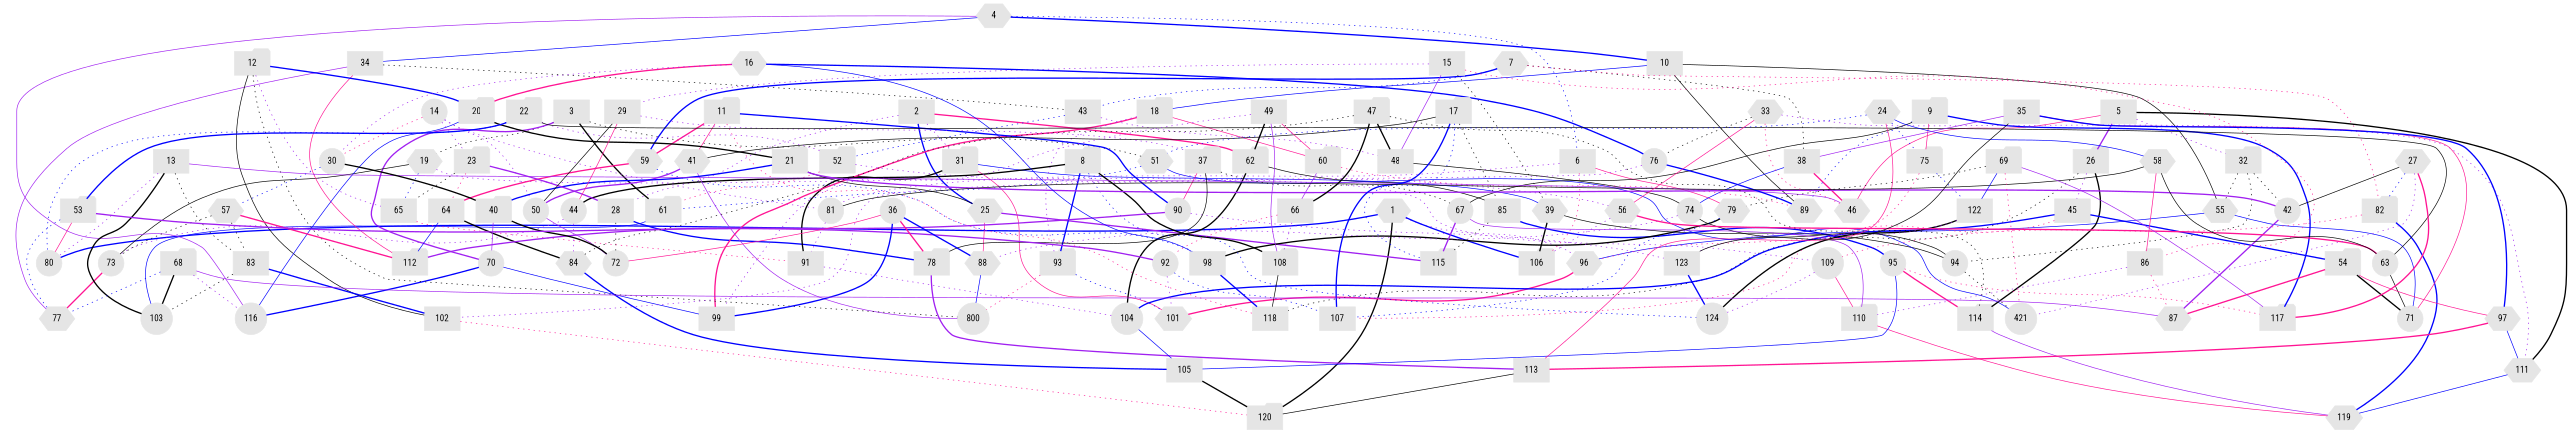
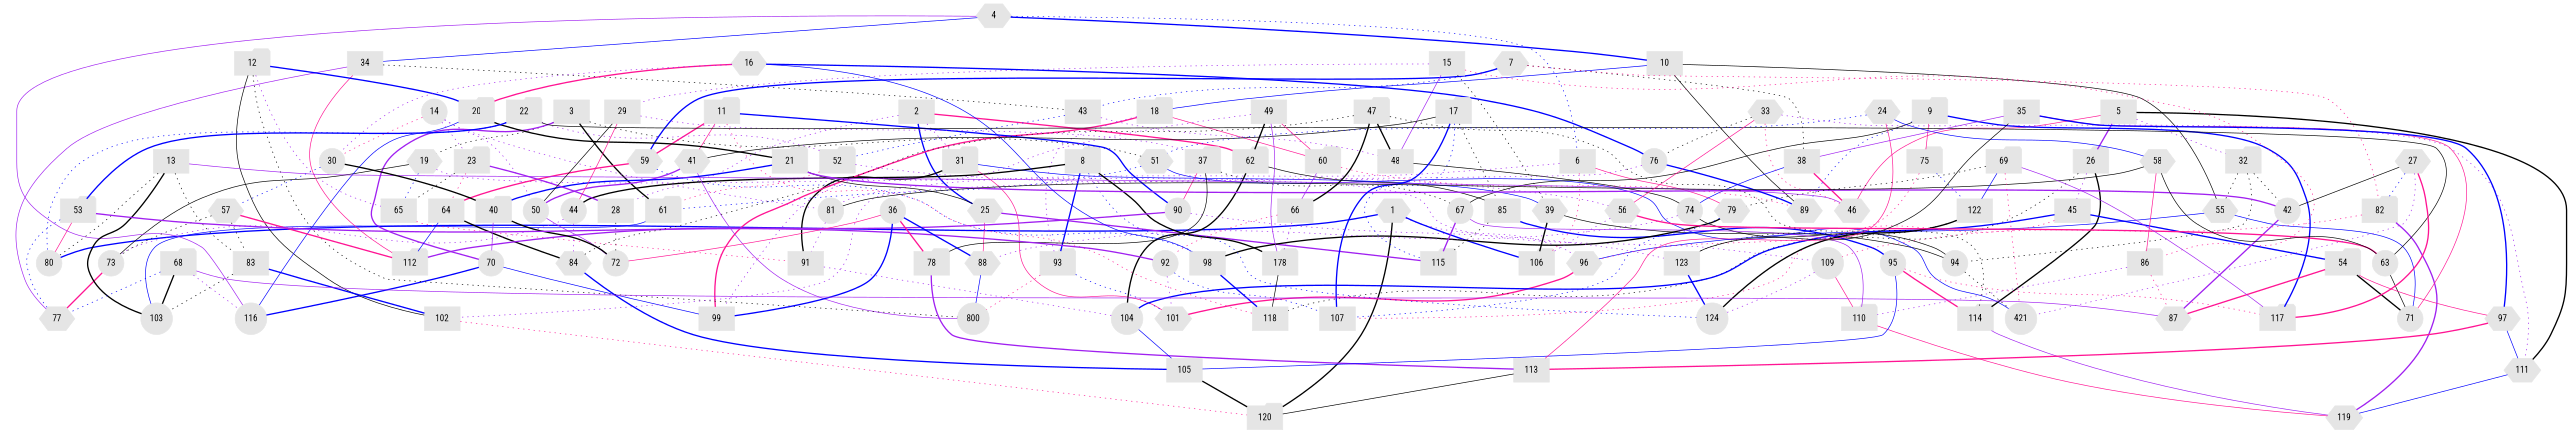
(1901, 134) -> none
(106, 221) -> (106, 221)
(1828, 234) -> (1828, 234)
(780, 243) -> none
(1280, 263) -> (1280, 263)
(2432, 325) -> (2432, 325)
